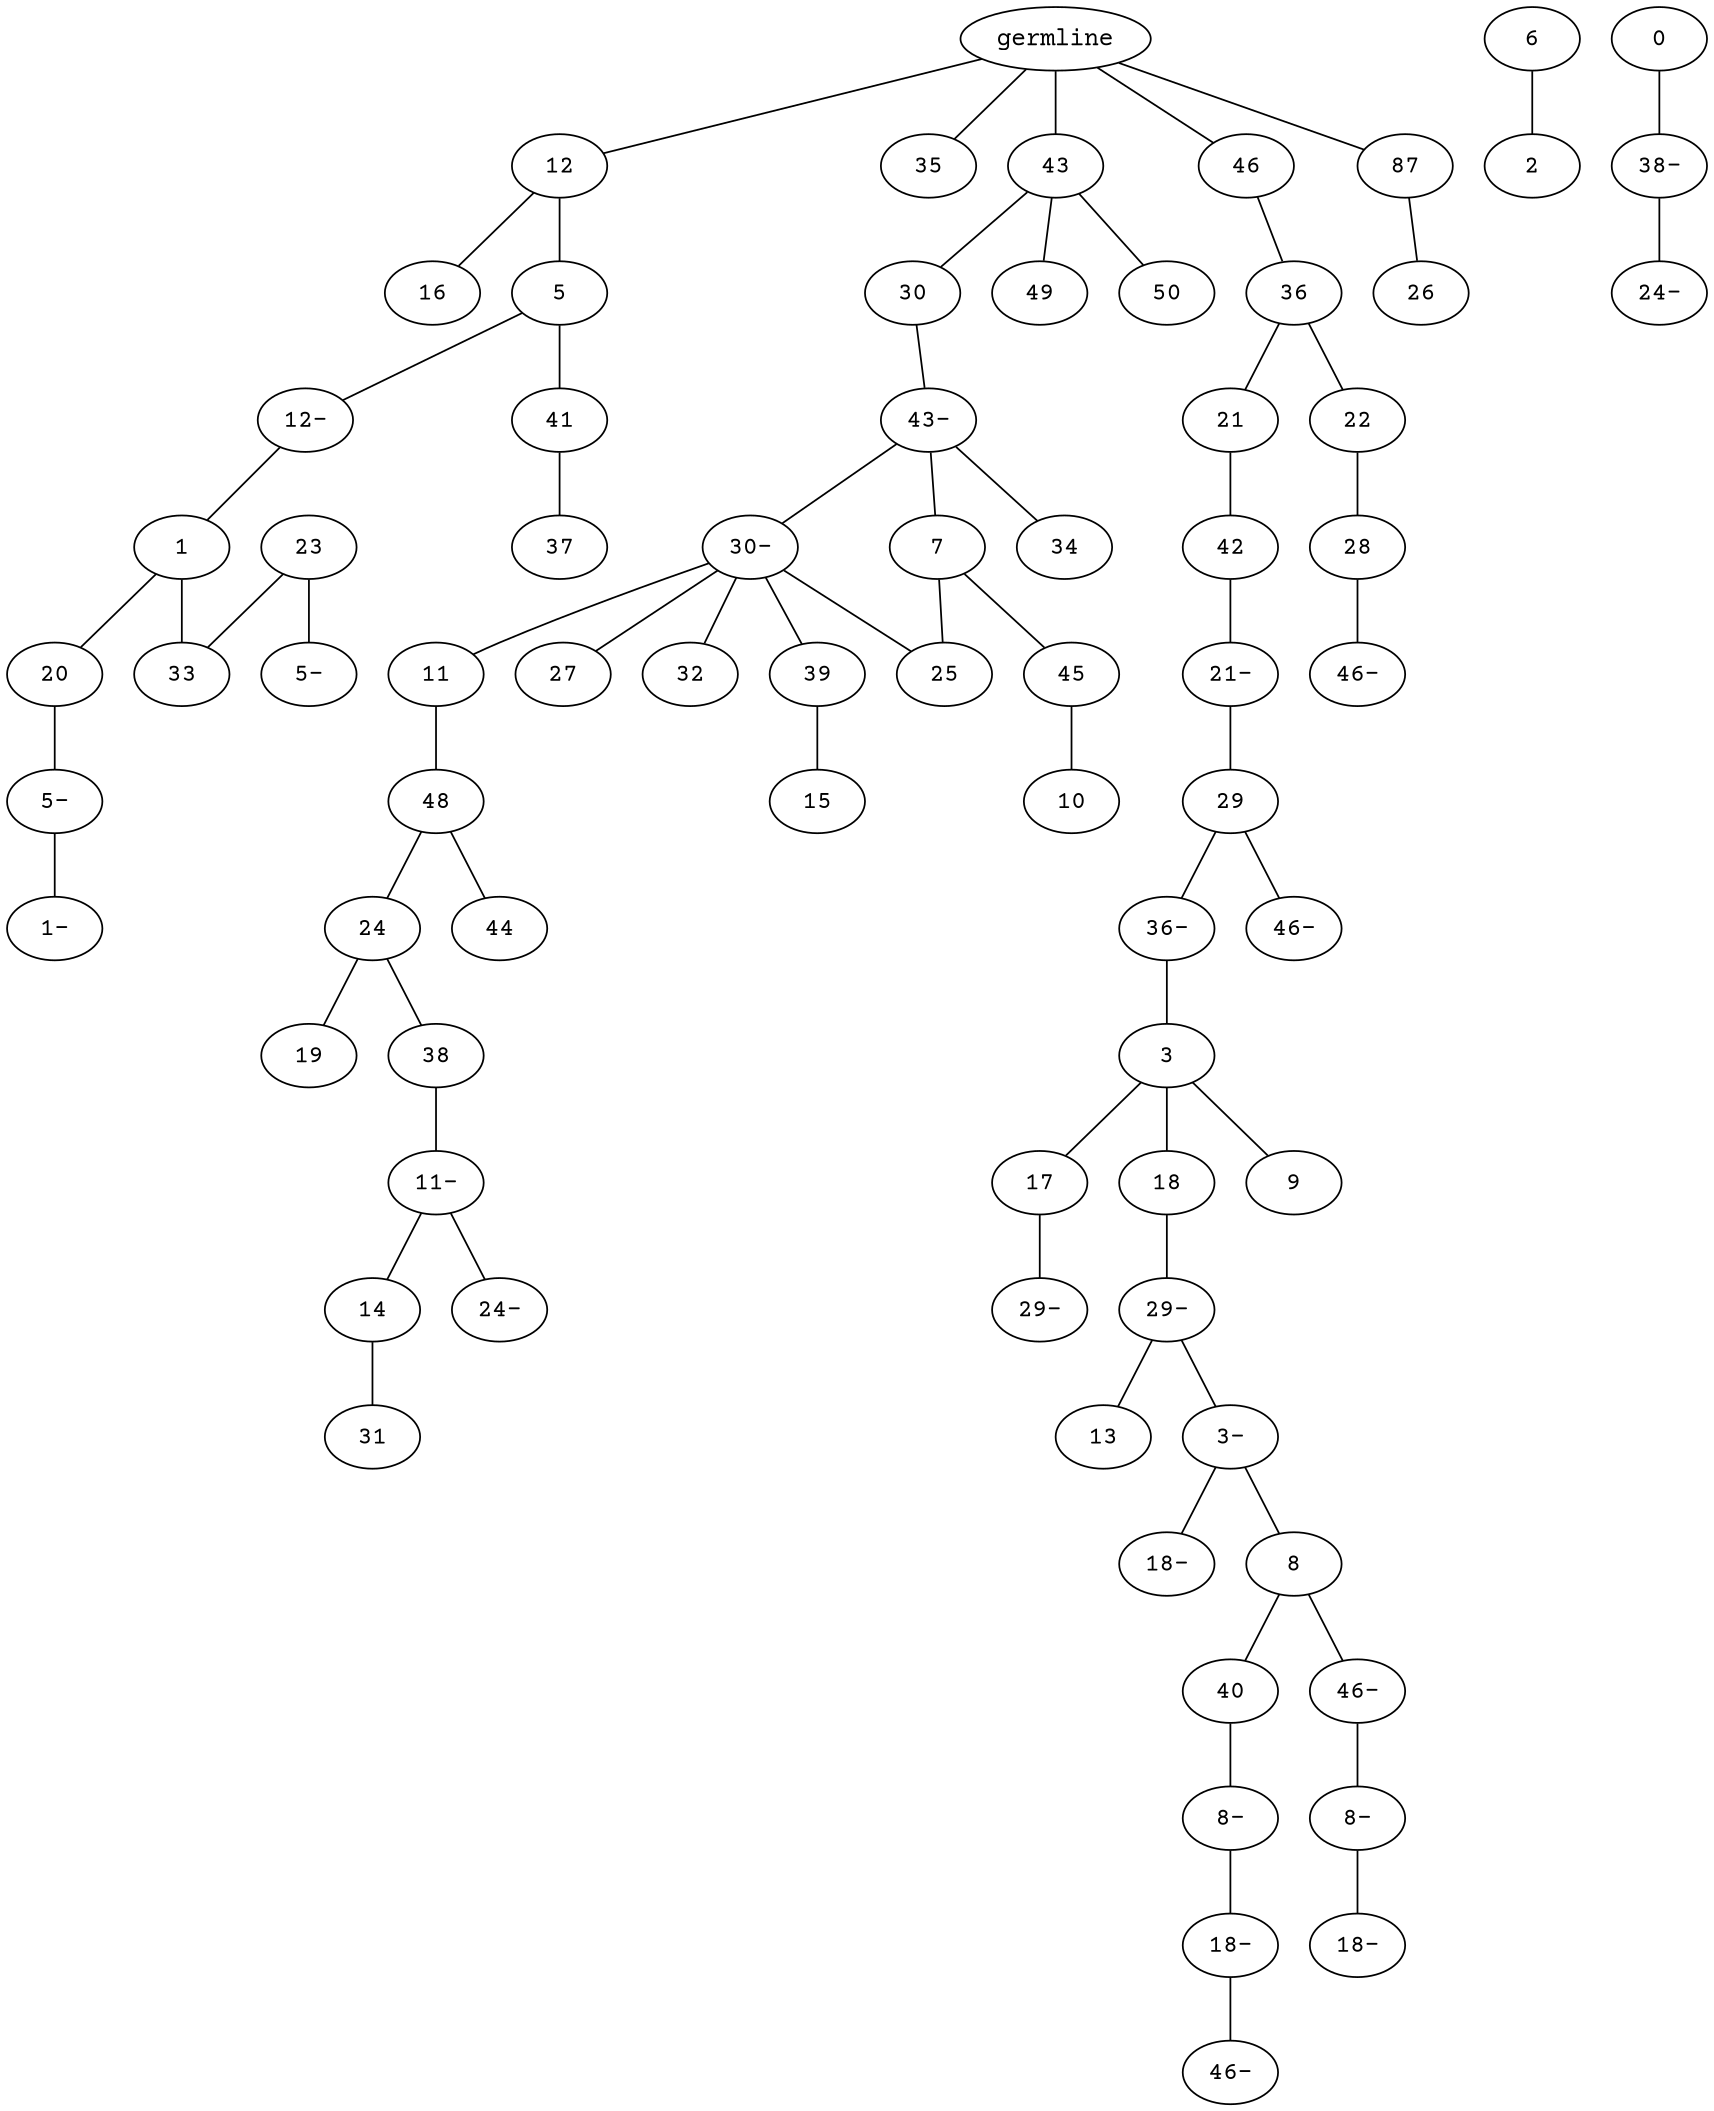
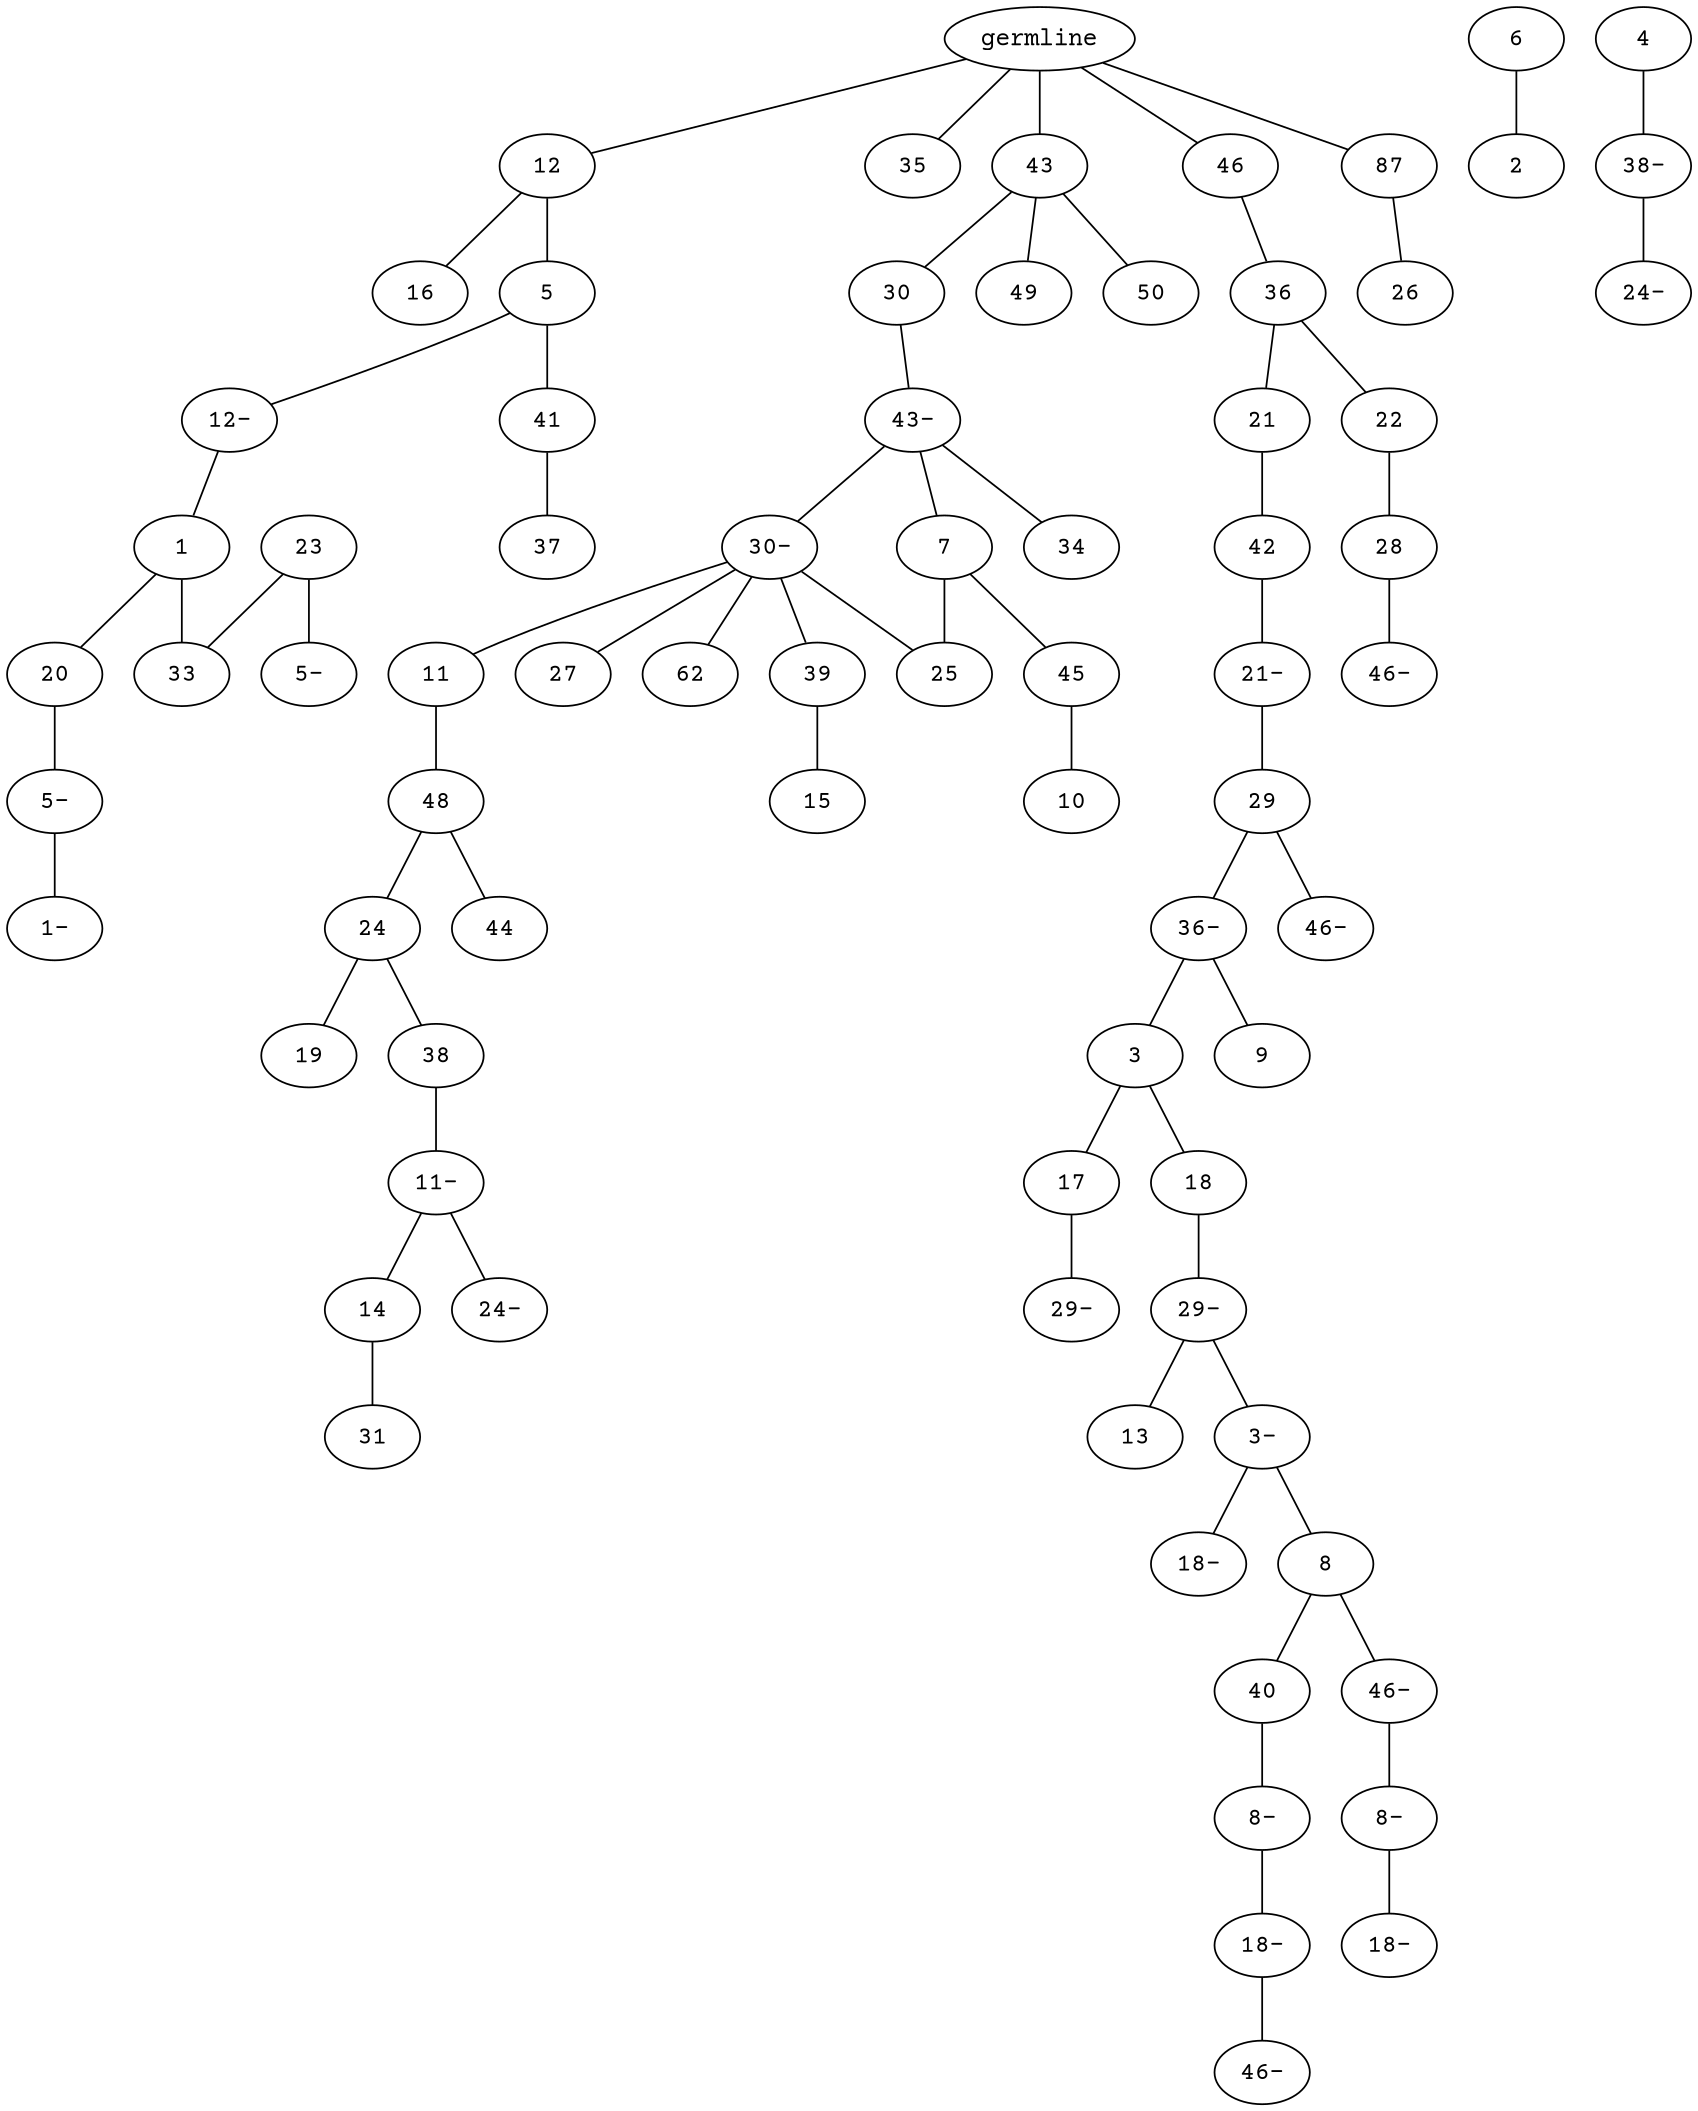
(1659, 39) -> (1643, 39)
(690, 674) -> (690, 674)
(1230, 1119) -> (1230, 992)
